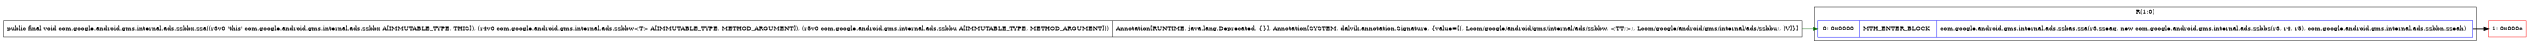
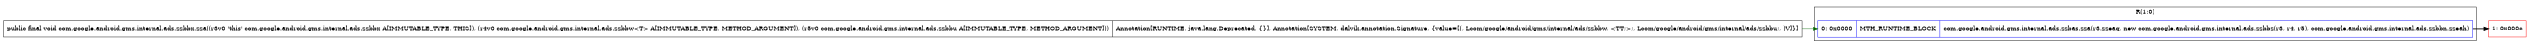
(1897, 29) -> (1898, 29)
